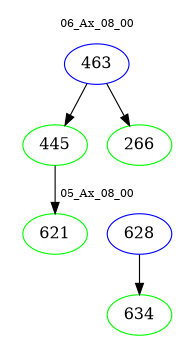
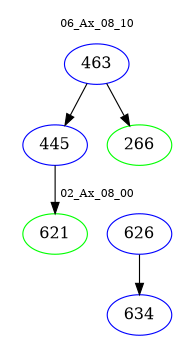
(97, 24) -> (97, 24)
(55, 145) -> (55, 145)
(97, 194) -> (97, 194)
(140, 234) -> (140, 234)
(140, 315) -> (140, 315)
